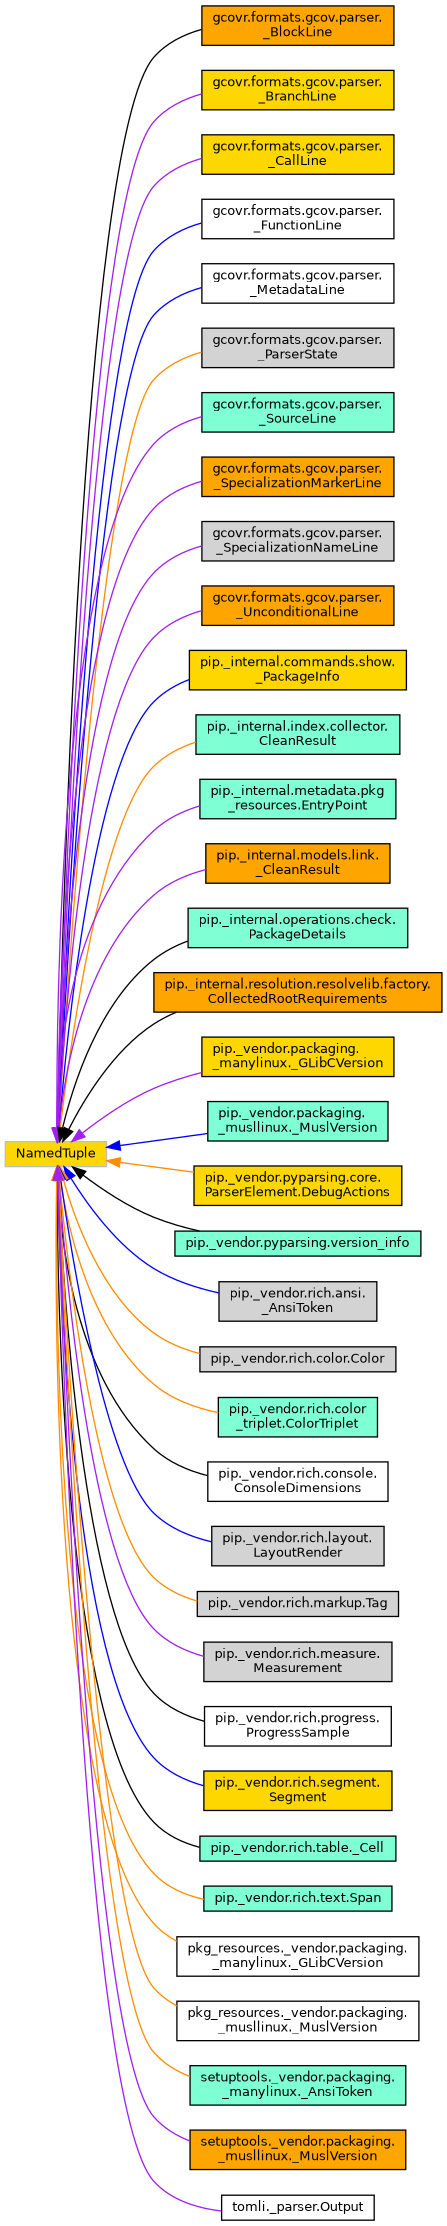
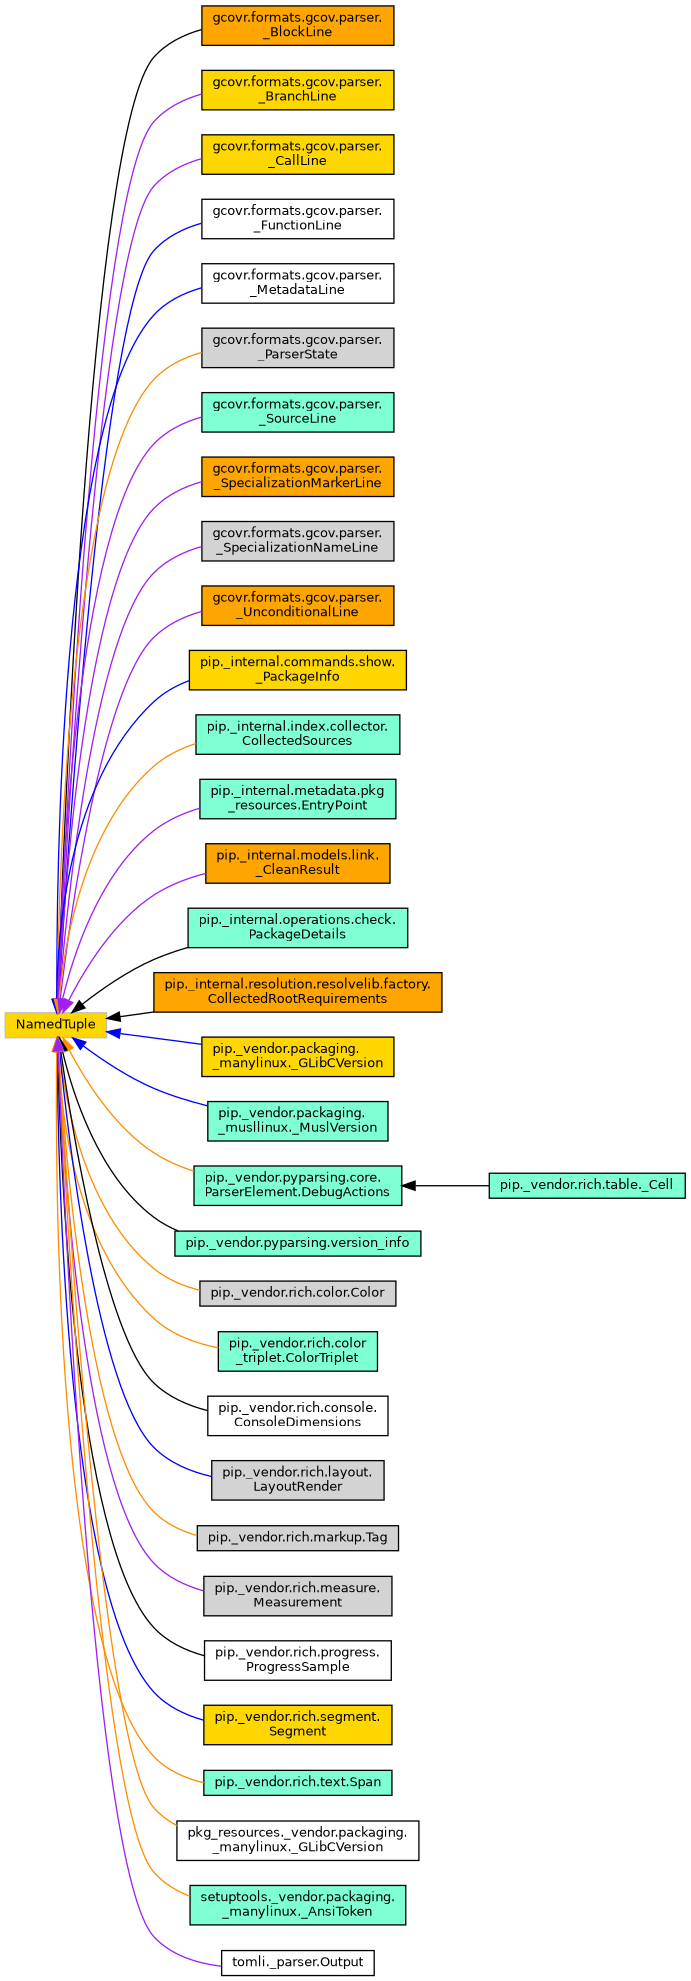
(298, 735) -> (298, 735)
(139, 1096) -> (161, 1039)
(298, 1186) -> (298, 1186)
(298, 1301) -> none
(75, 1534) -> (452, 1186)
(298, 2021) -> none
(298, 2150) -> none
